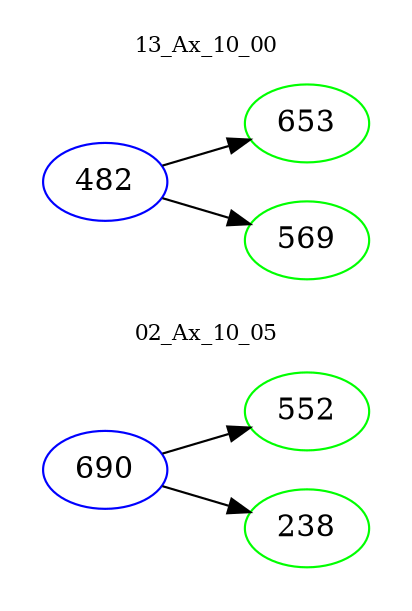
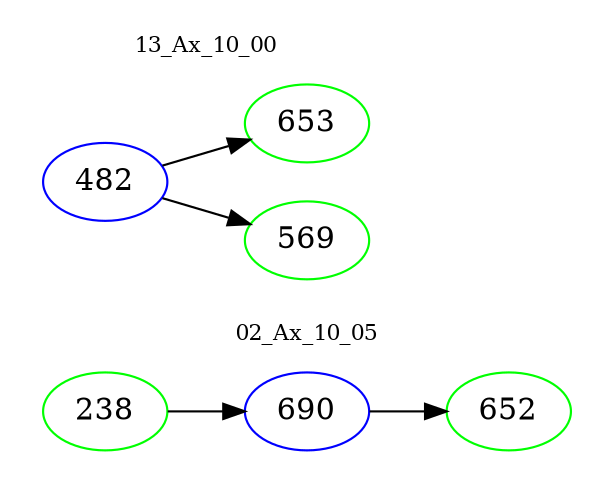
(307, 411) -> (509, 411)
(196, 496) -> (195, 411)
